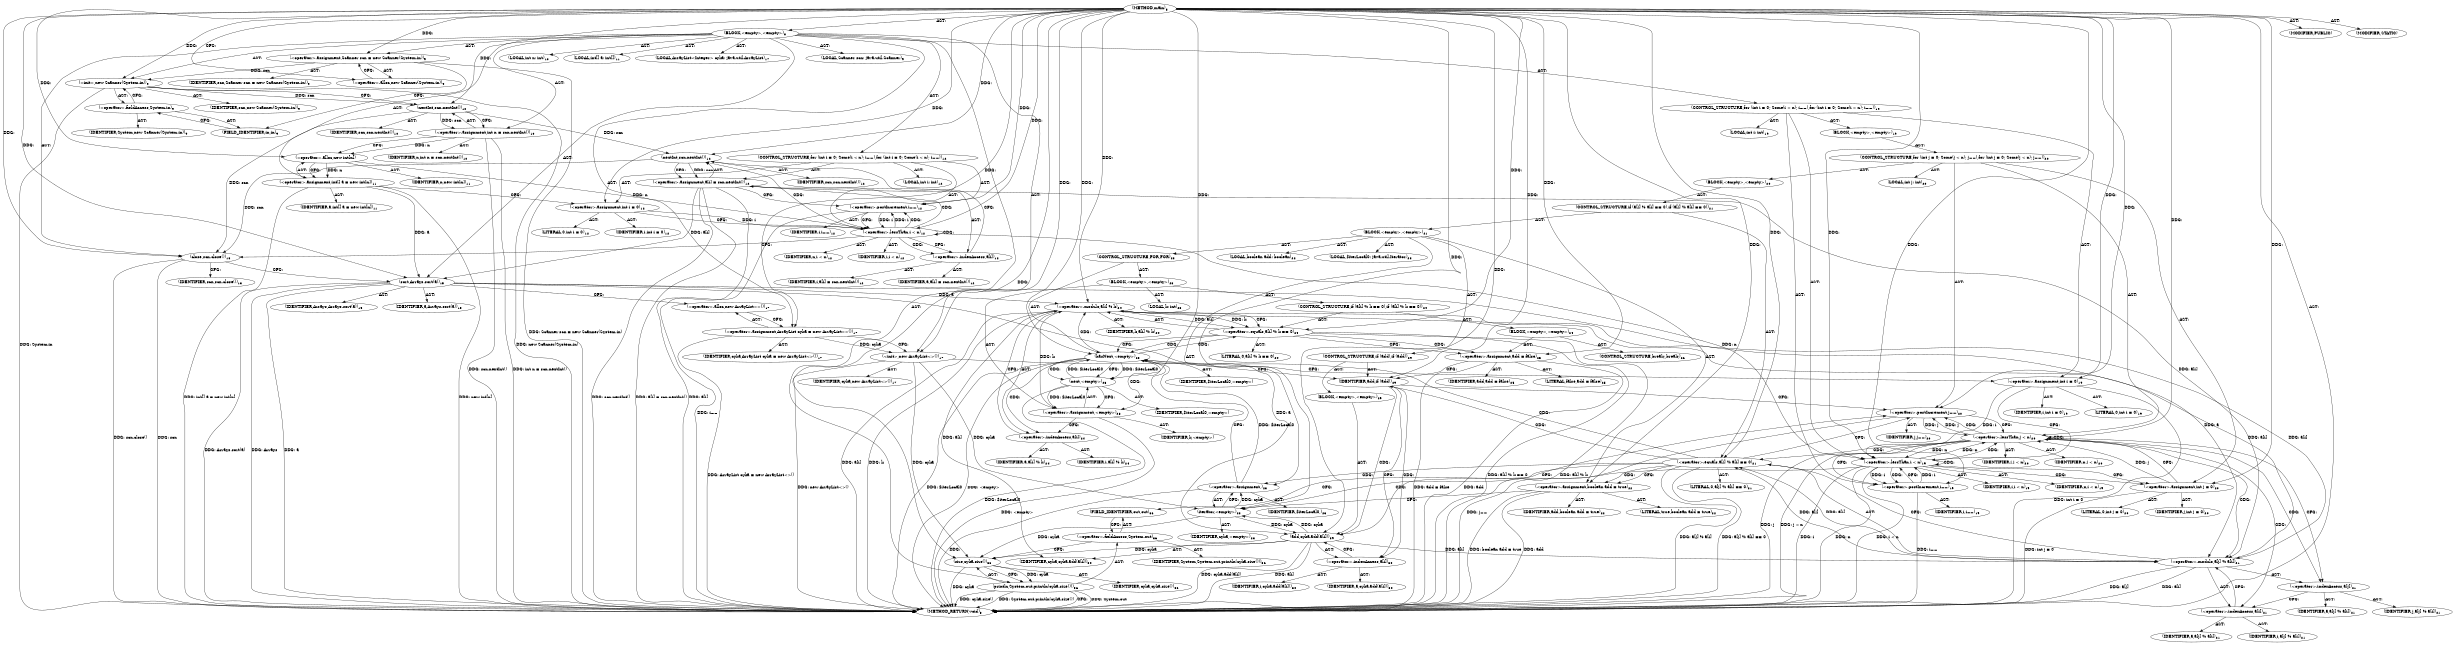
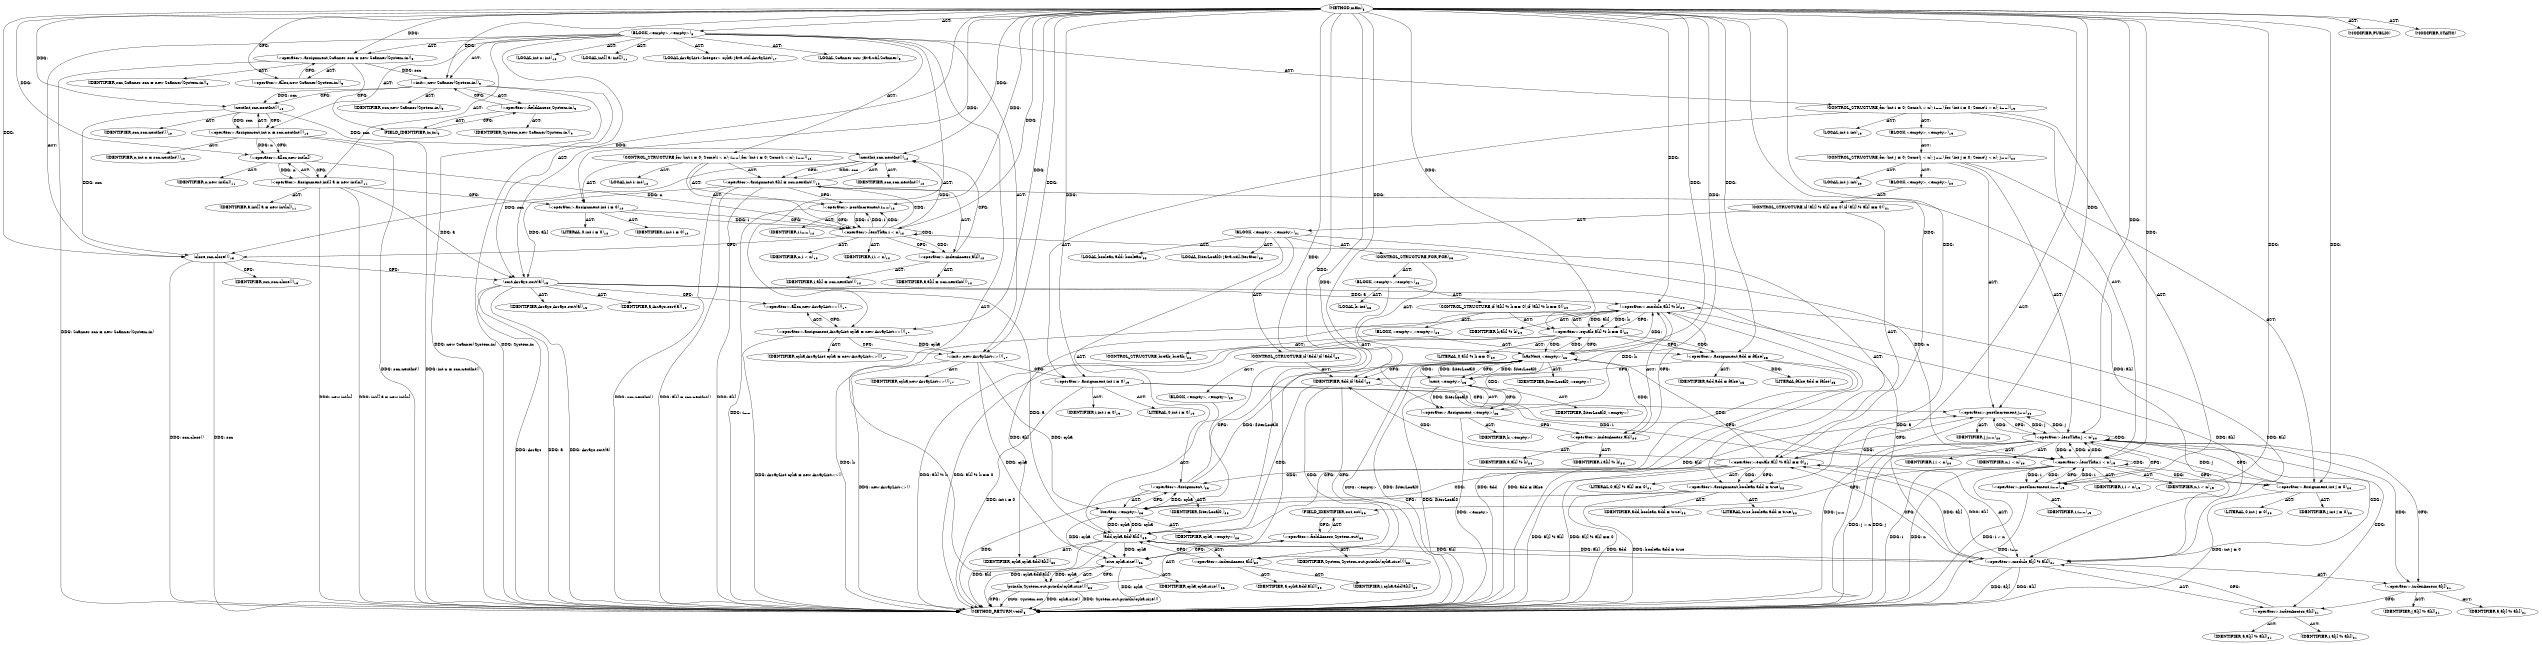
(1548, 370) -> (1777, 370)
none -> (1561, 551)
